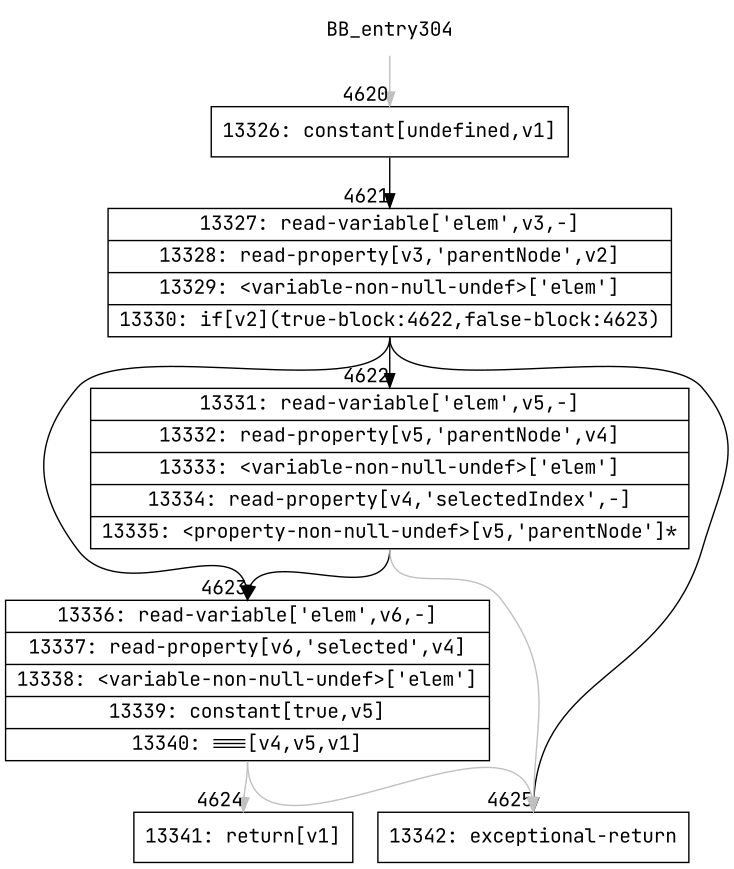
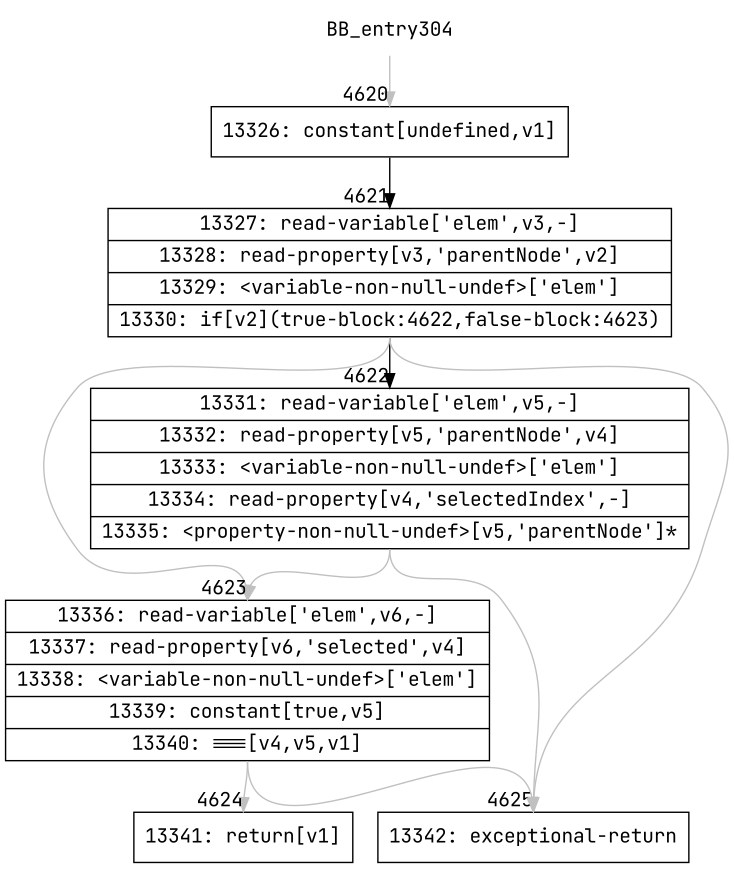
(68, 401) -> (68, 401)
(727, 456) -> (727, 456)
(326, 575) -> (326, 575)
